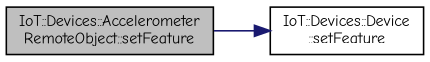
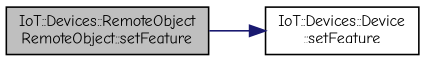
(110, 31) -> (107, 31)
